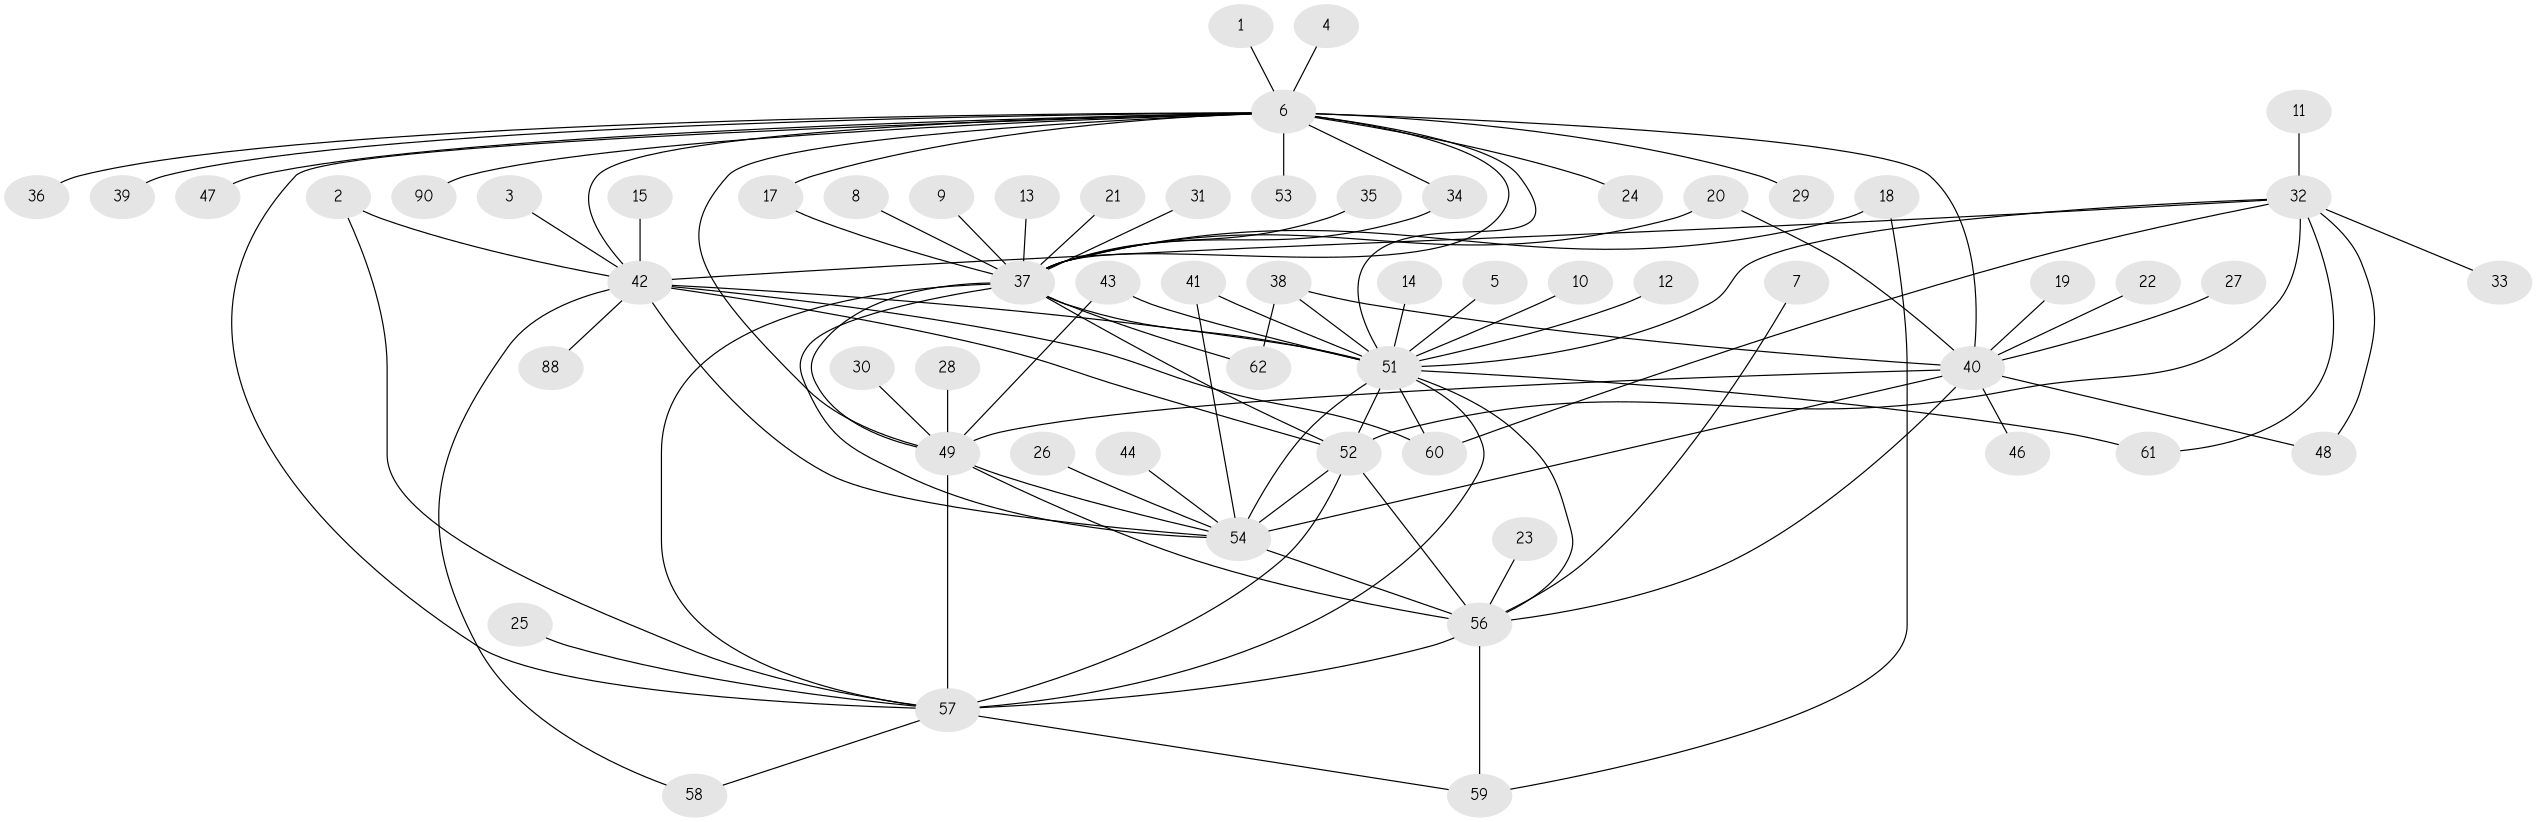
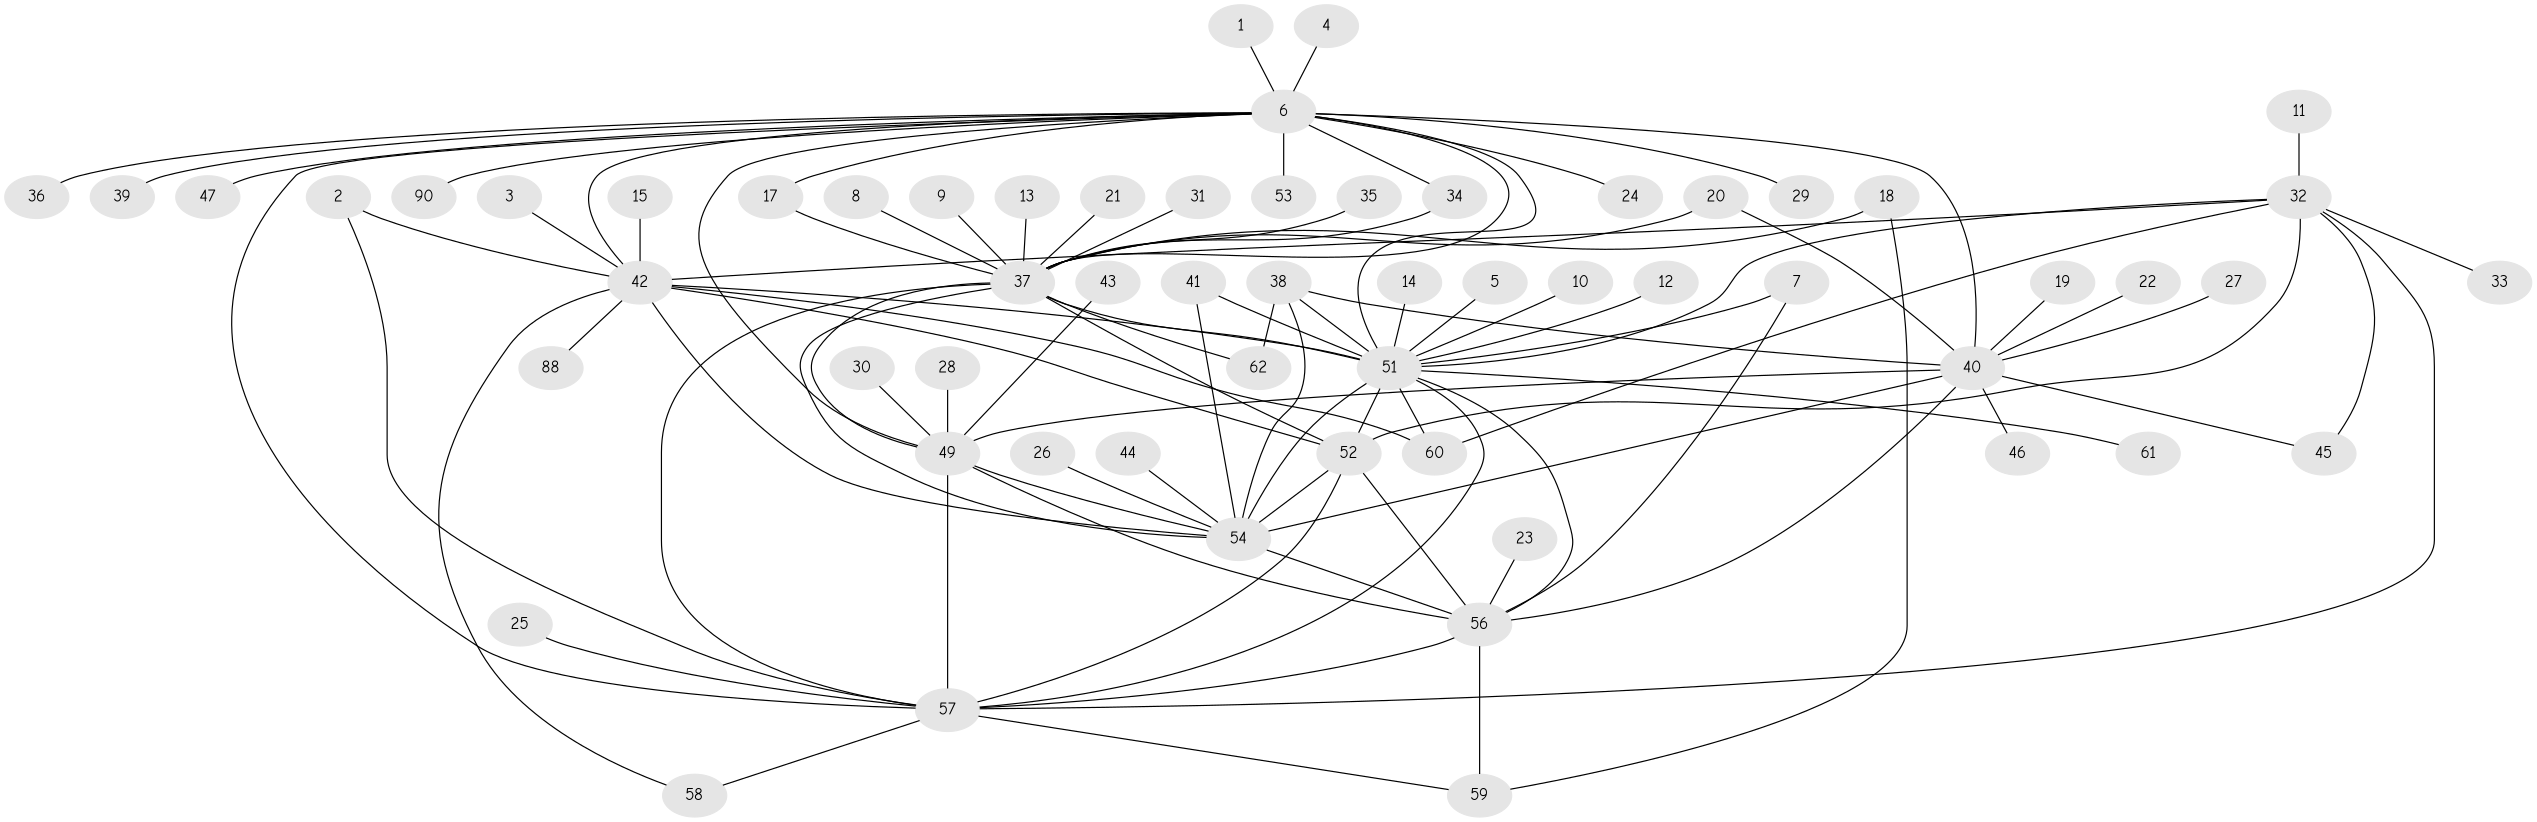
(1234, 328) -> (1598, 338)
(2322, 378) -> (1907, 671)
none -> (1302, 388)
(2324, 454) -> (2324, 454)
